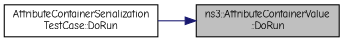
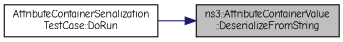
(268, 21) -> (268, 21)
